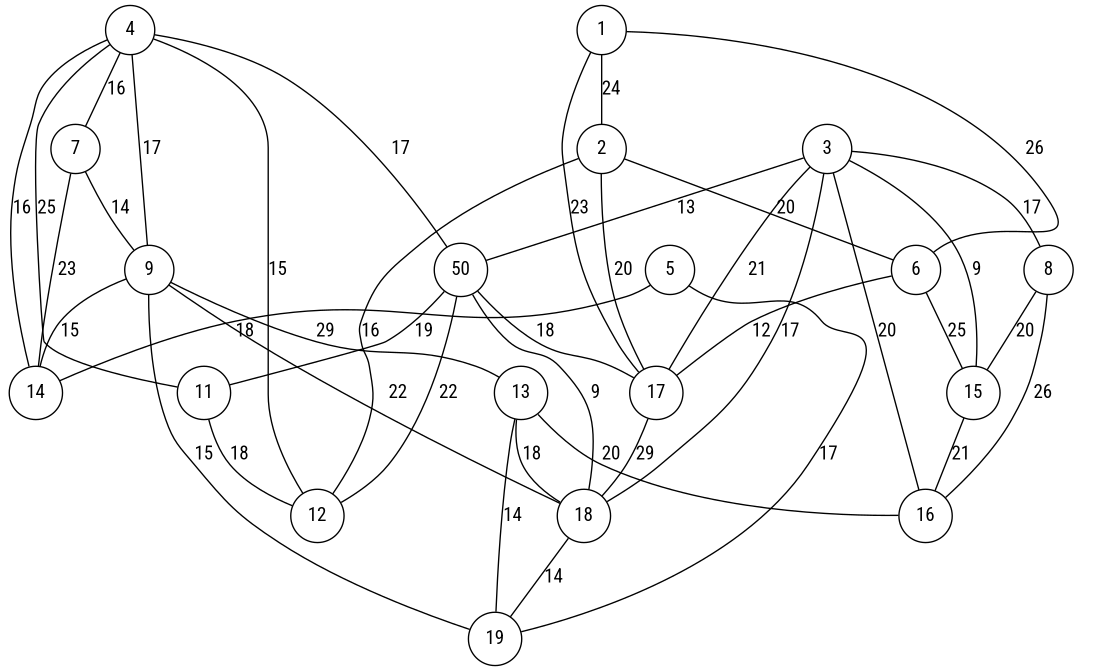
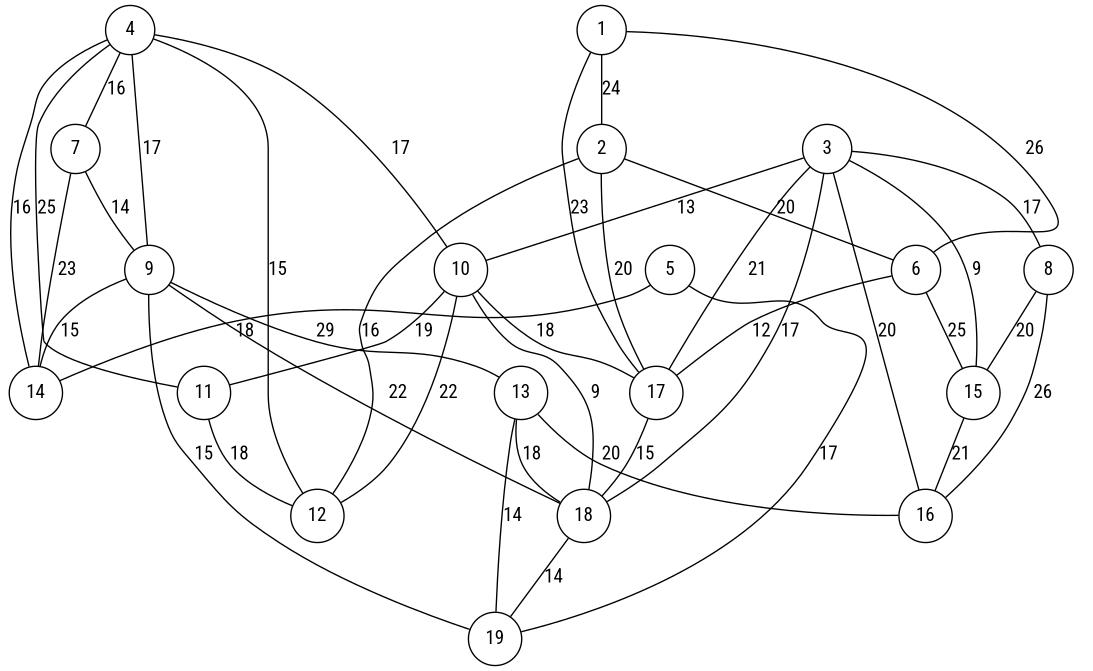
(461, 270) -> (461, 270)
(645, 454) -> (645, 454)
